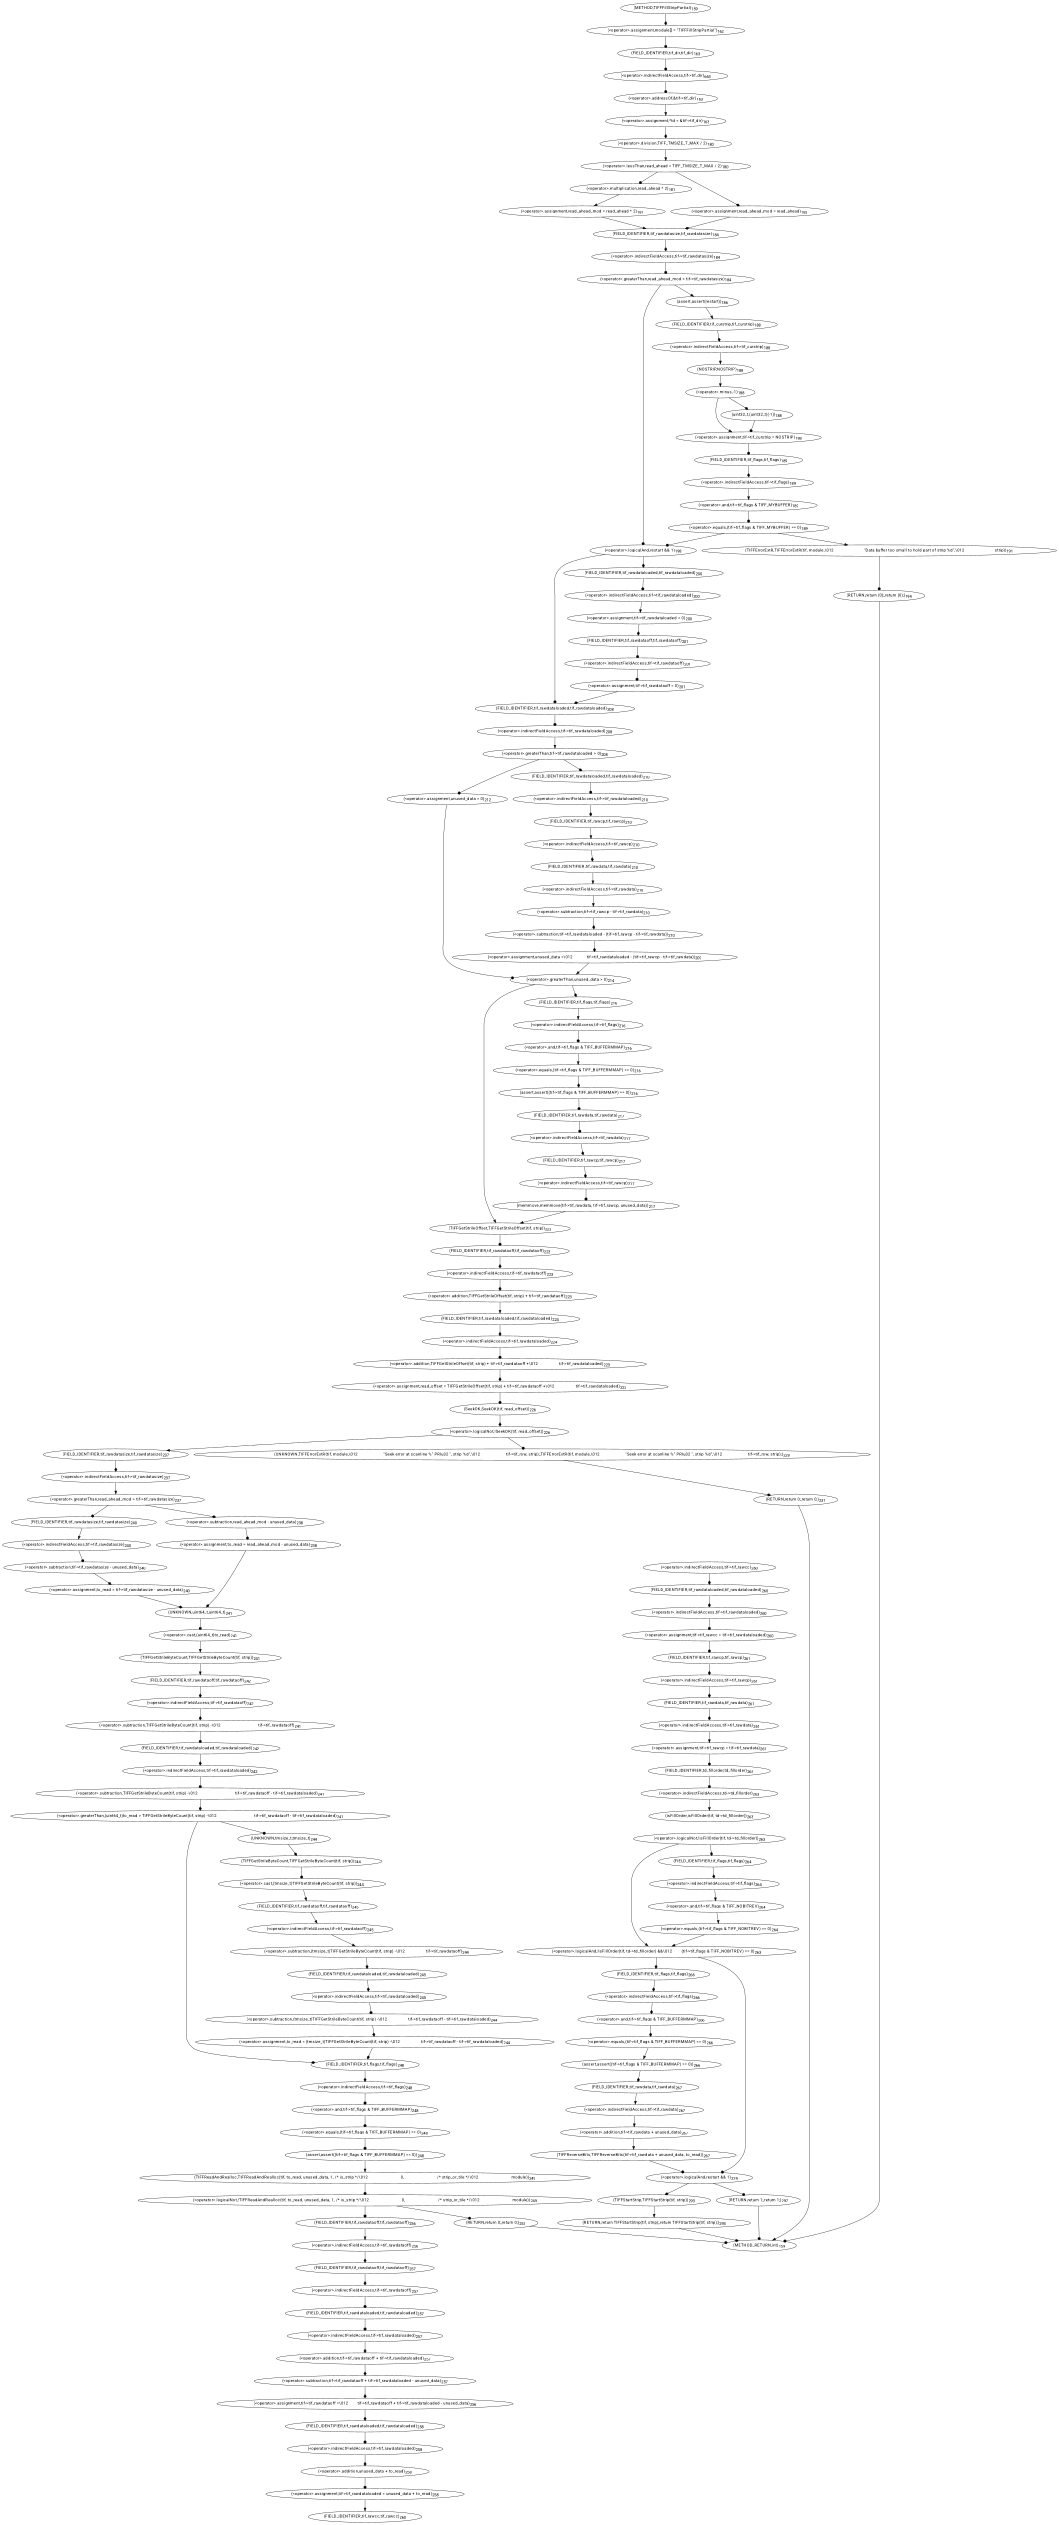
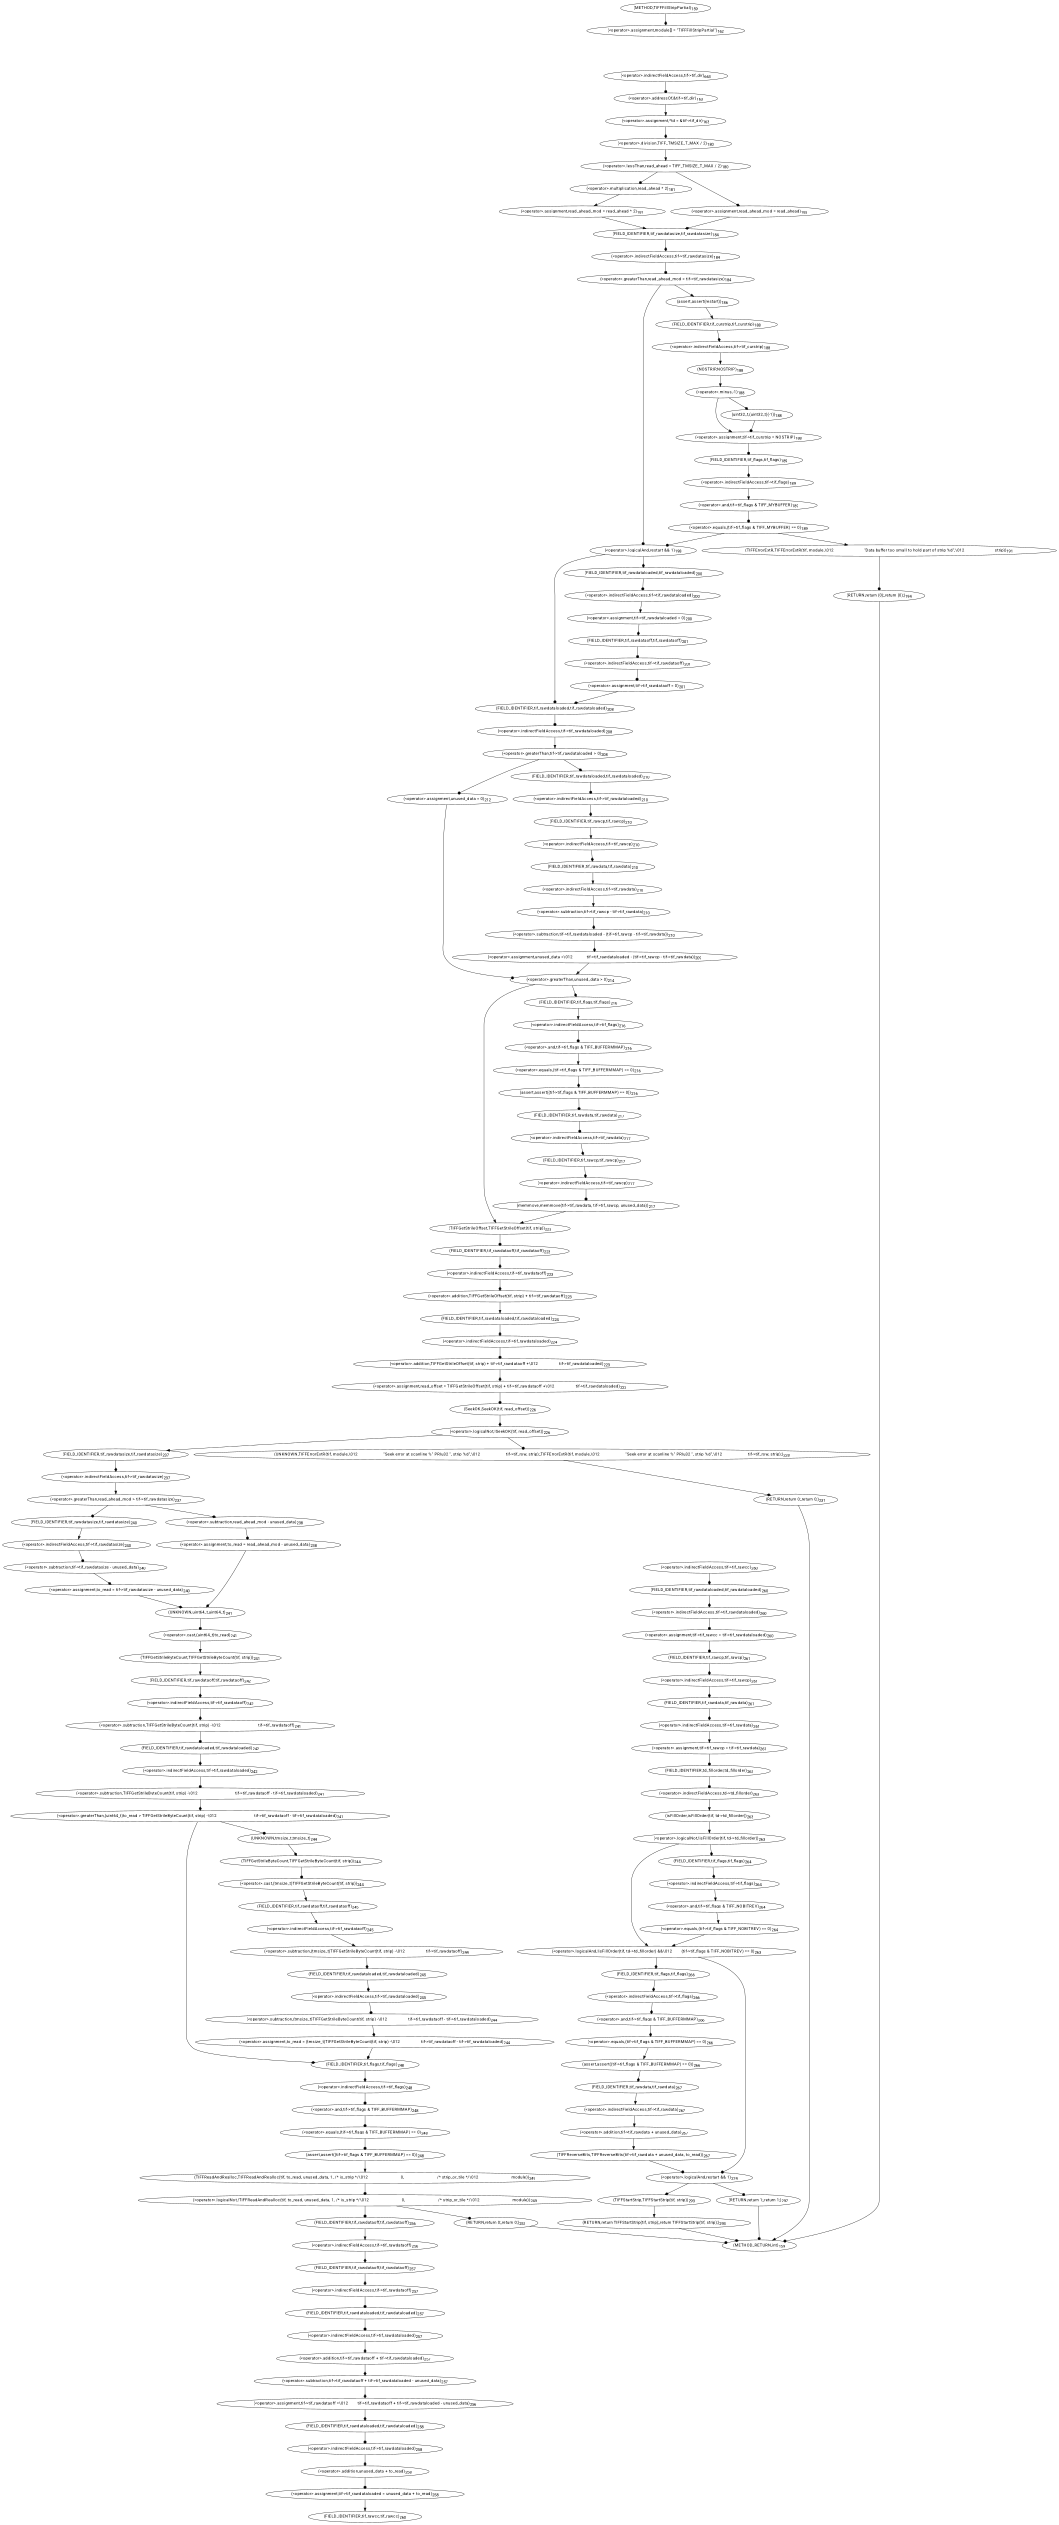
(666, 53) -> none
none -> (709, 1826)
